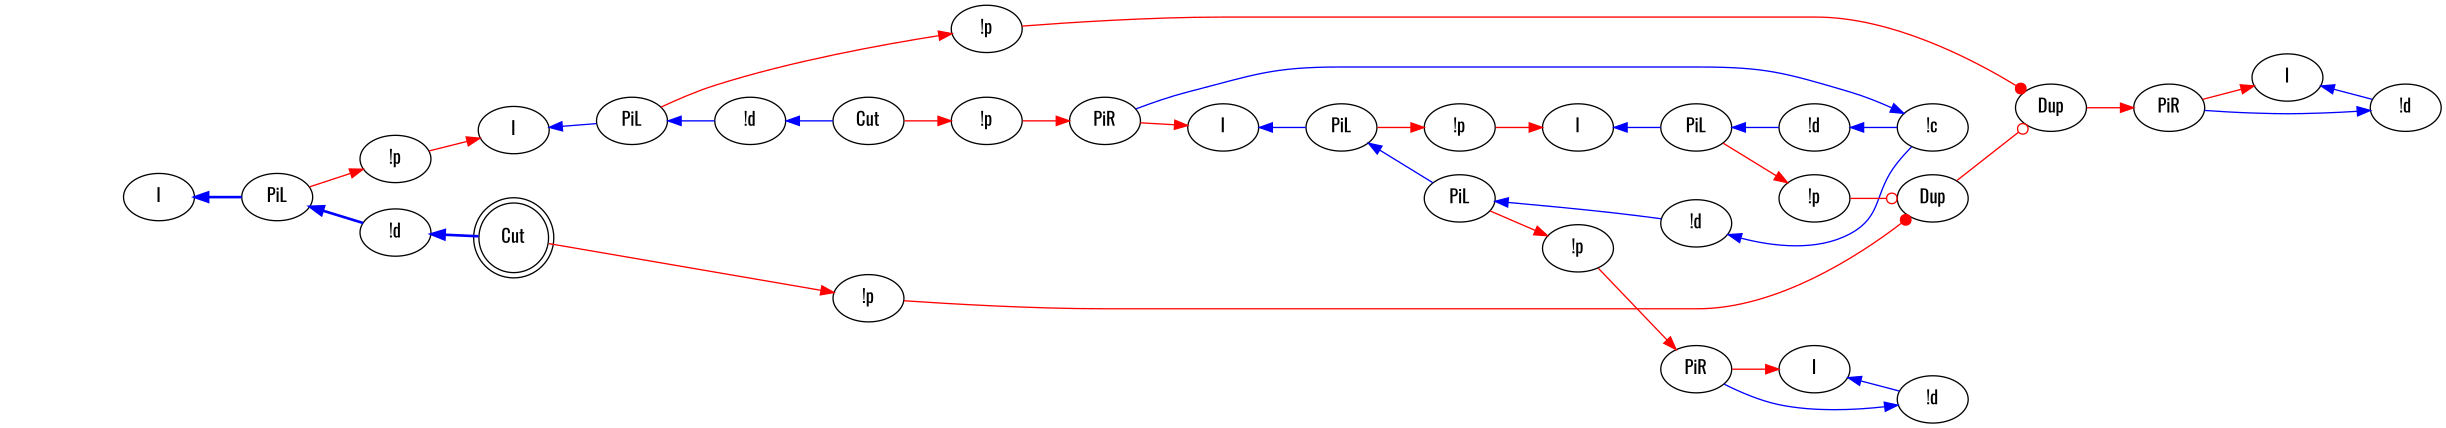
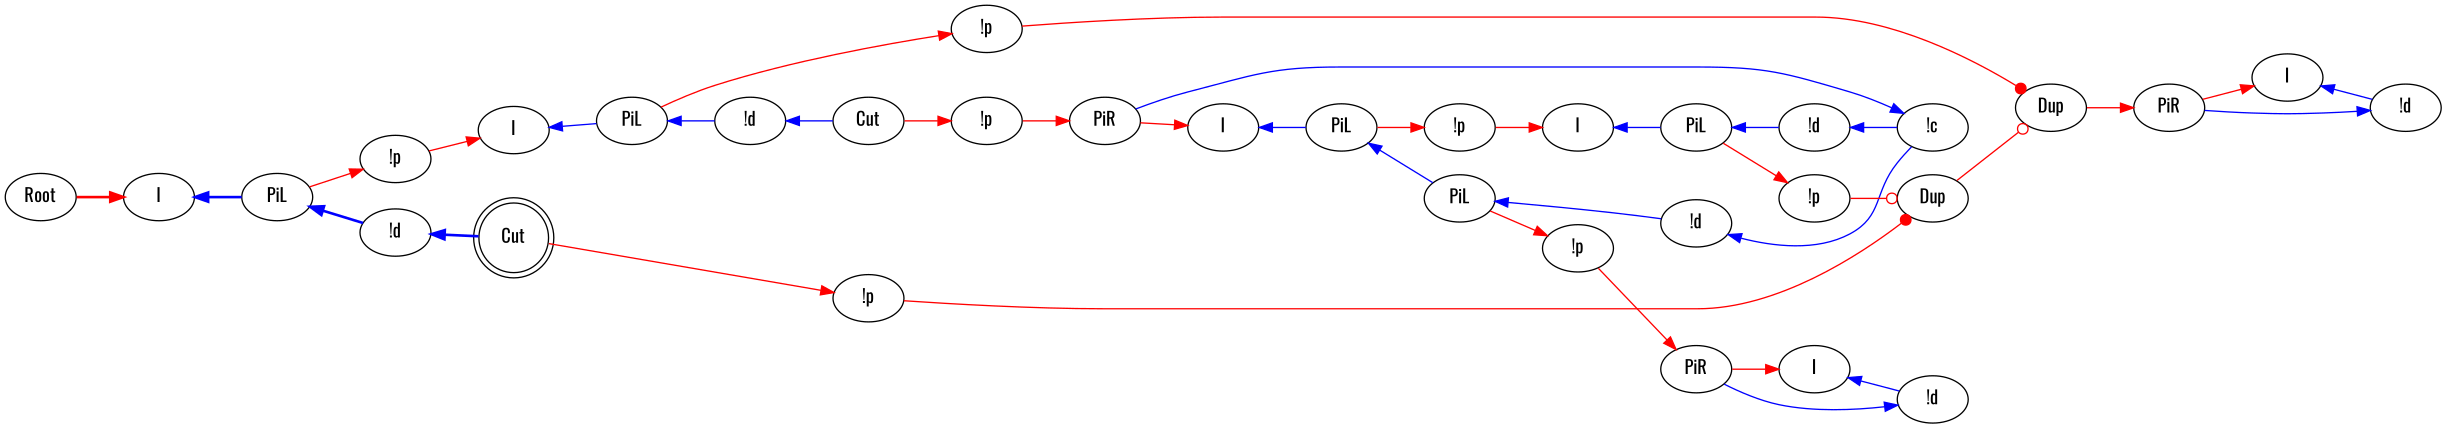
none -> (41, 197)
